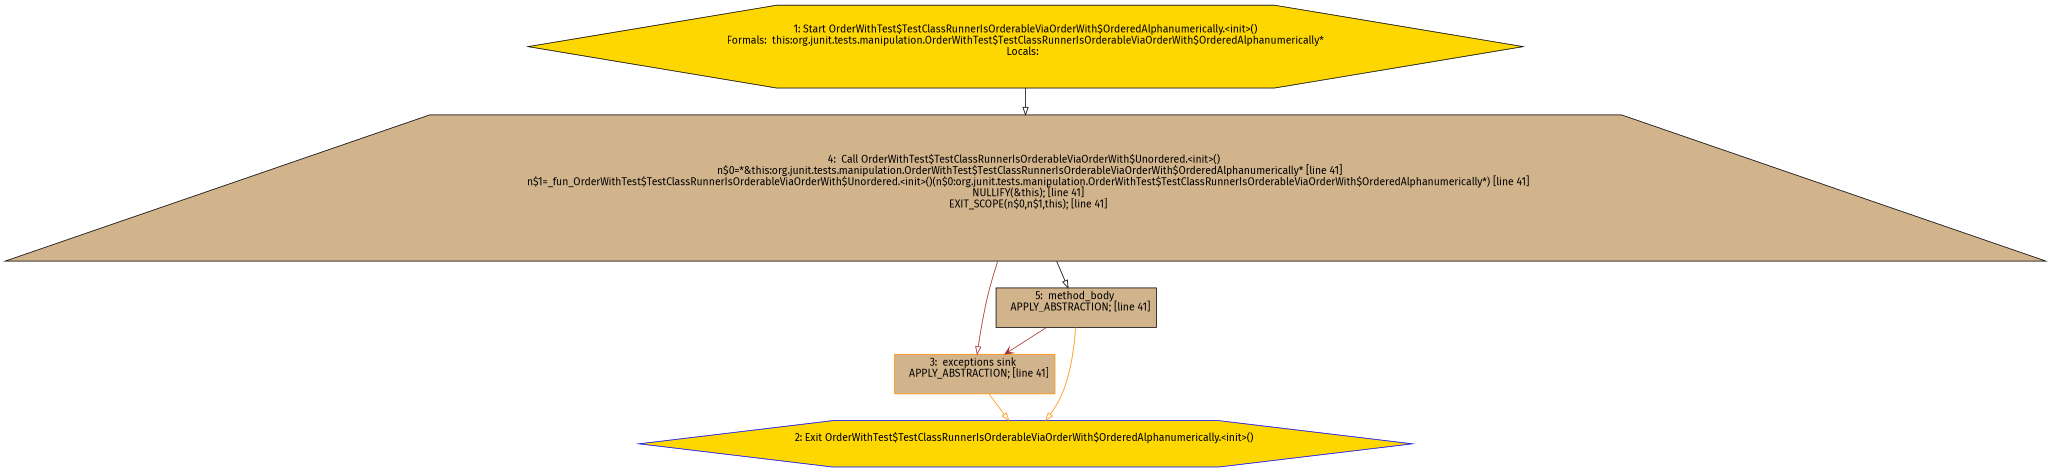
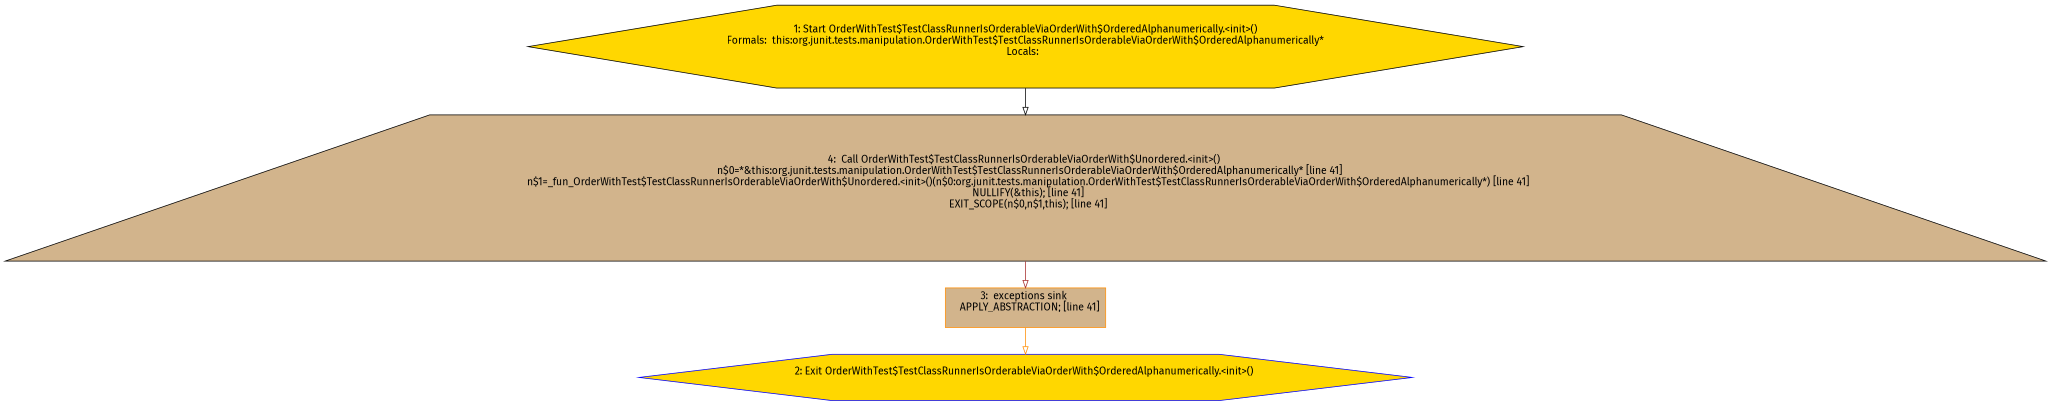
(1076, 308) -> none
